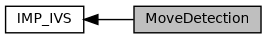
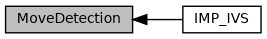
(116, 20) -> (165, 20)
